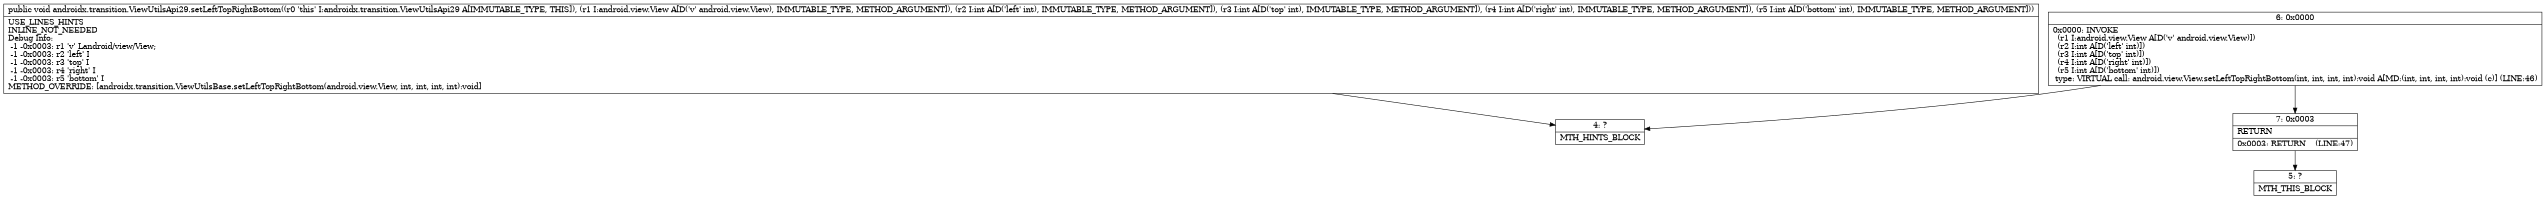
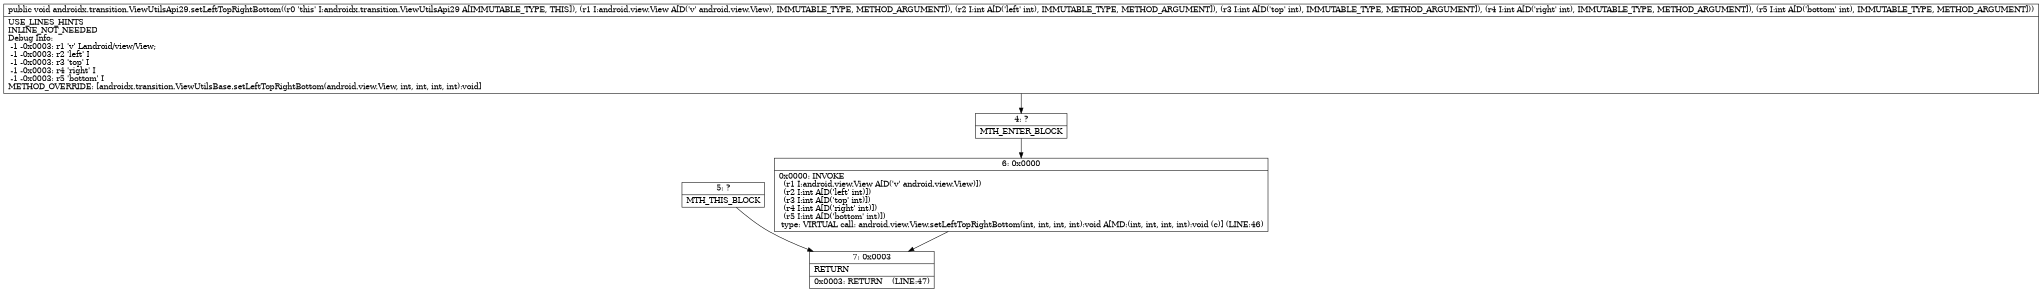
(1876, 112) -> (1021, 145)
(1600, 138) -> (1021, 132)
(2295, 158) -> (770, 232)
